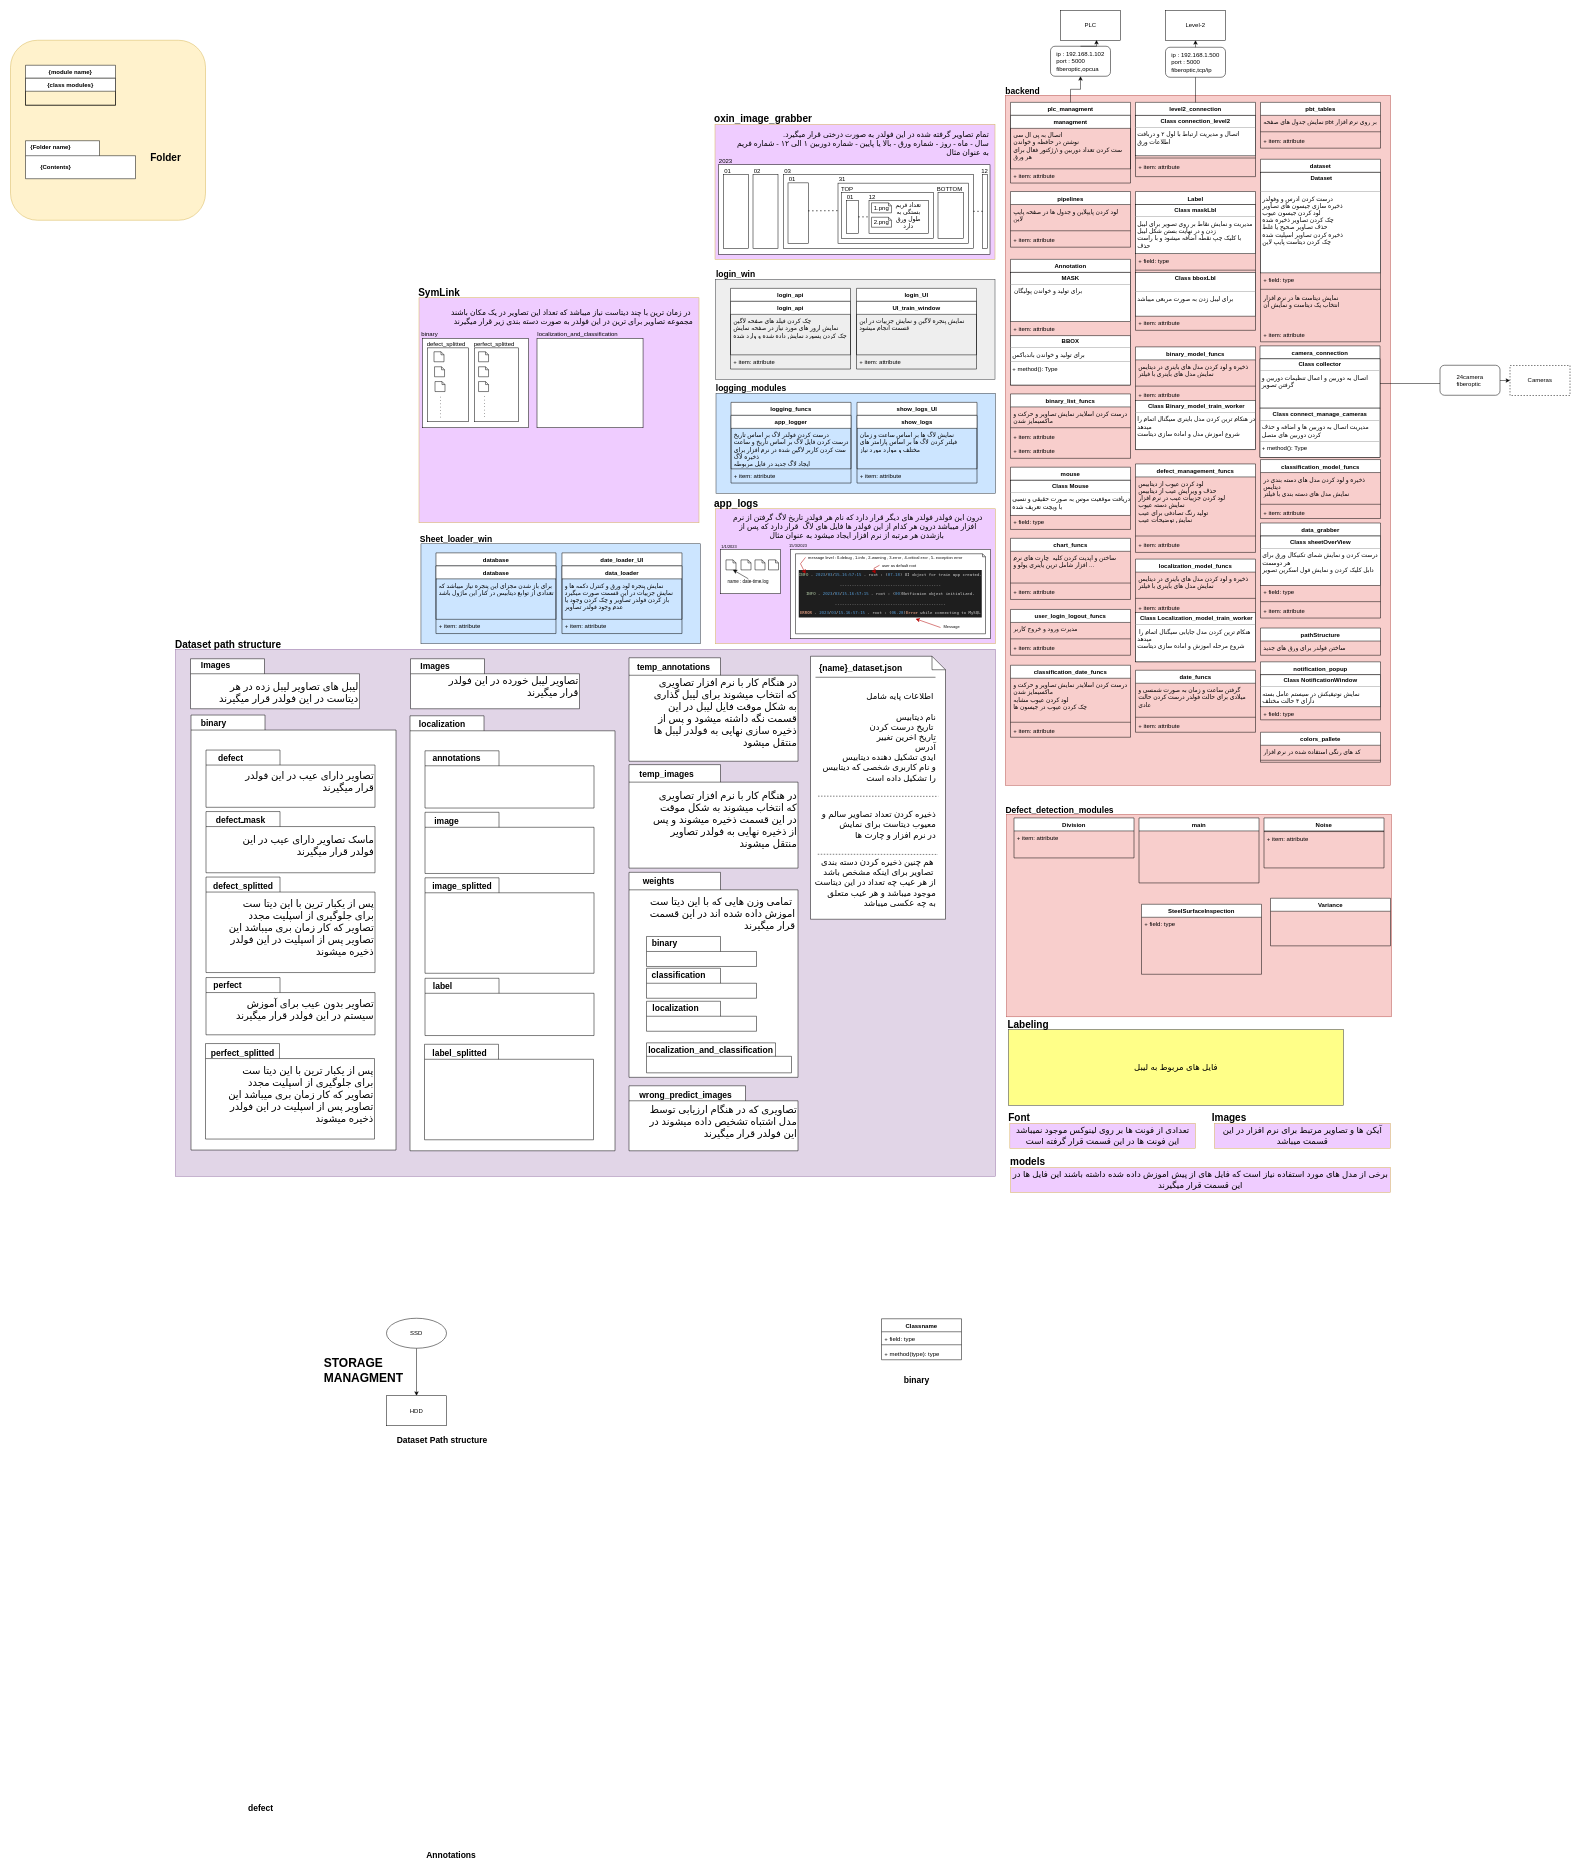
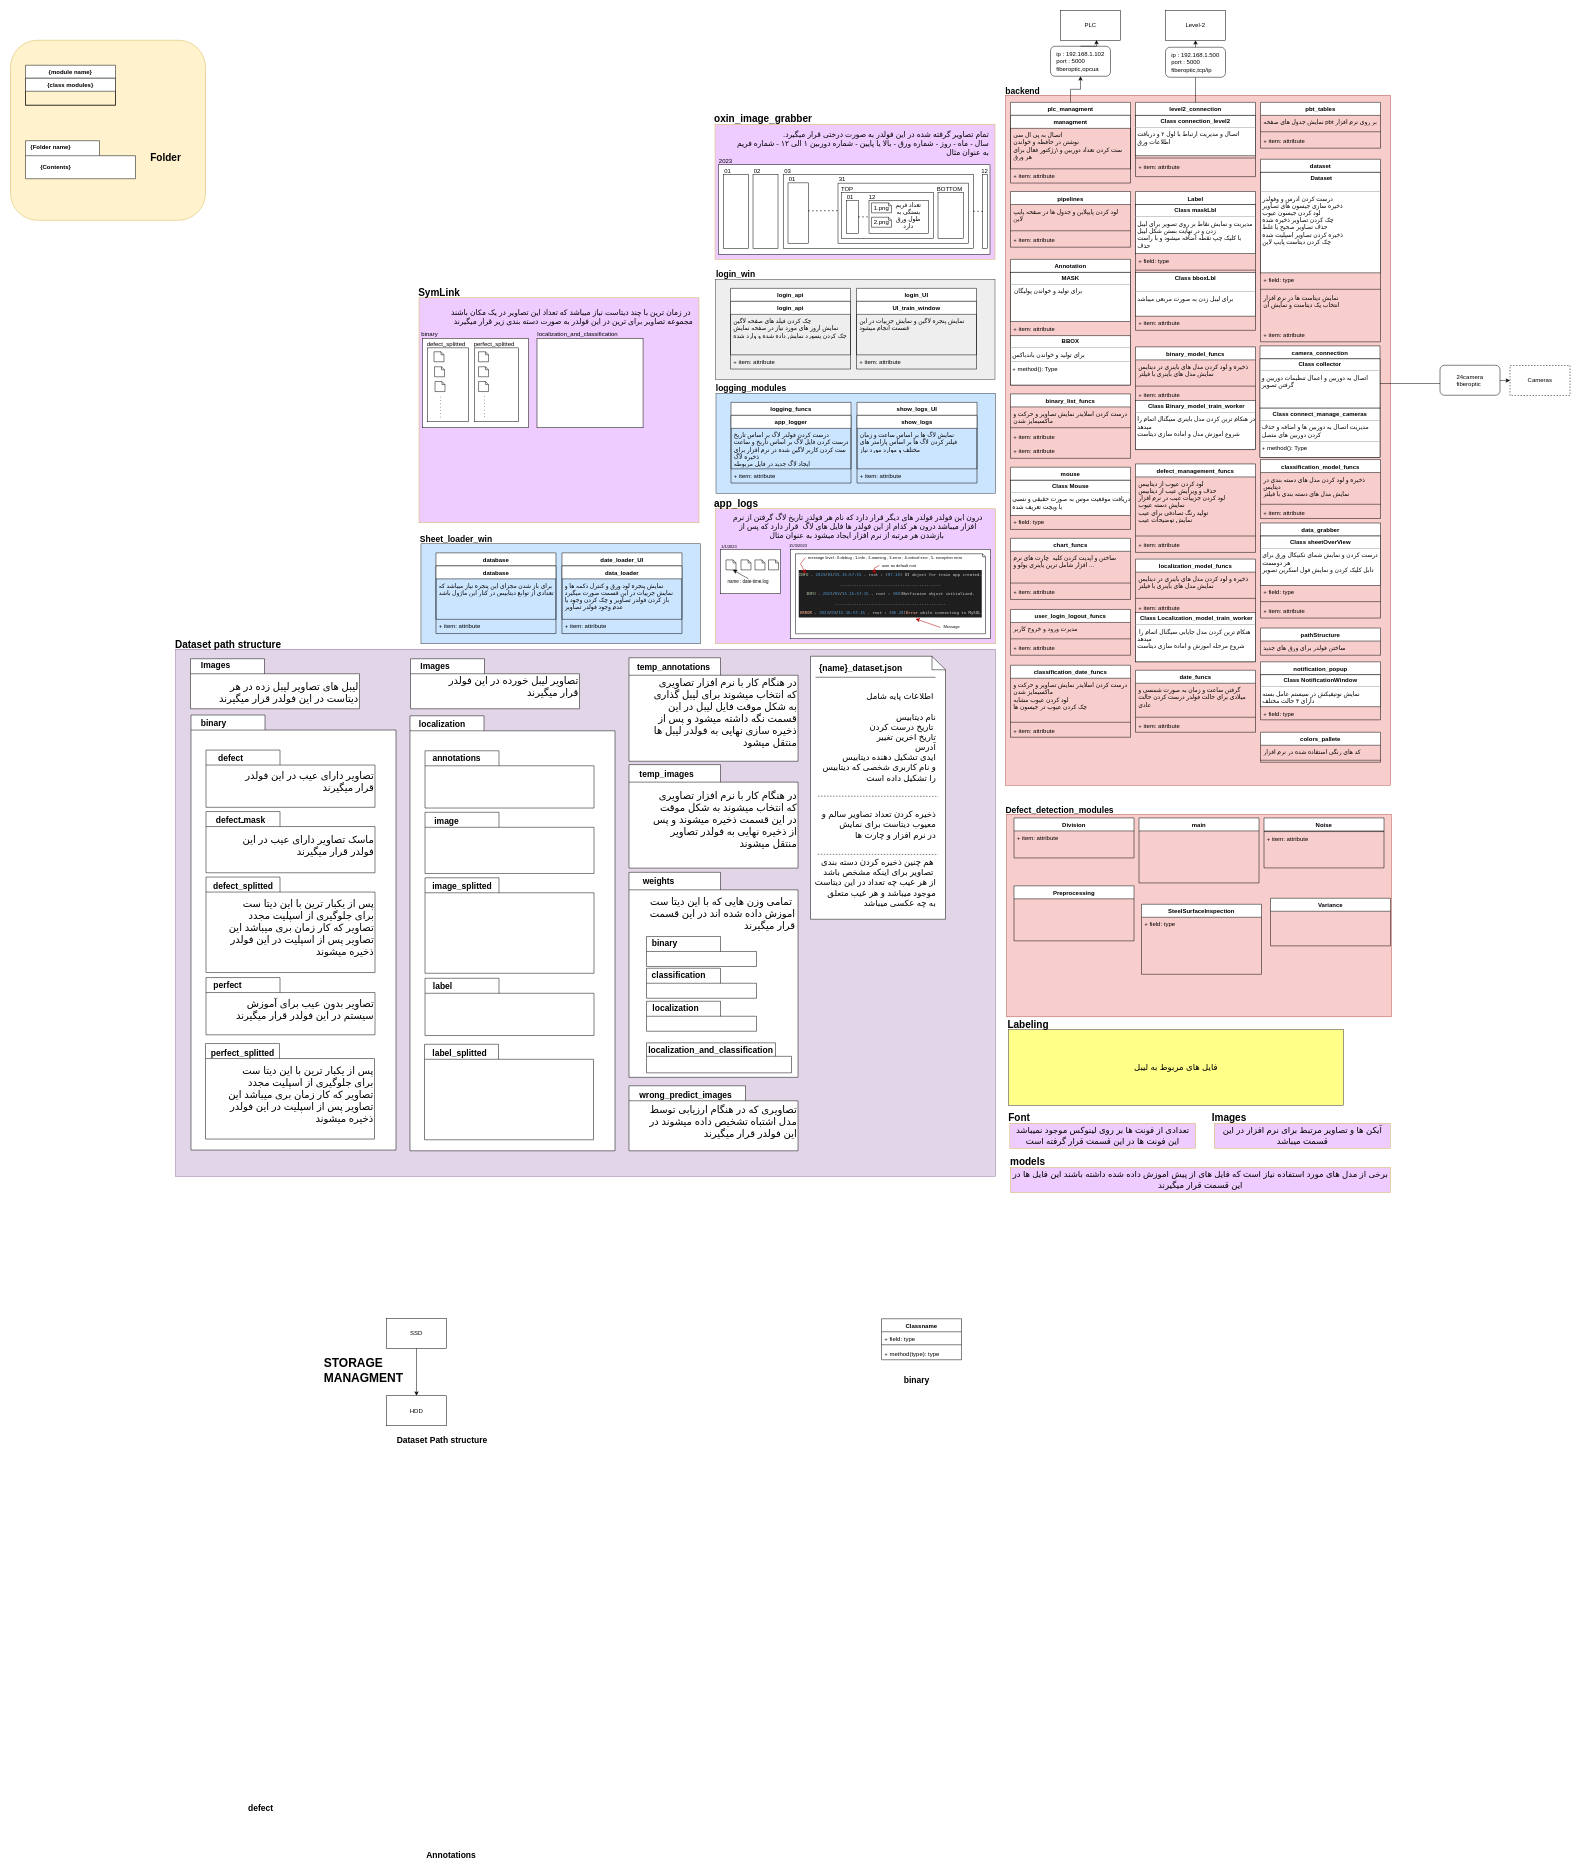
none -> (1074, 913)
(416, 1333) -> (416, 1333)
